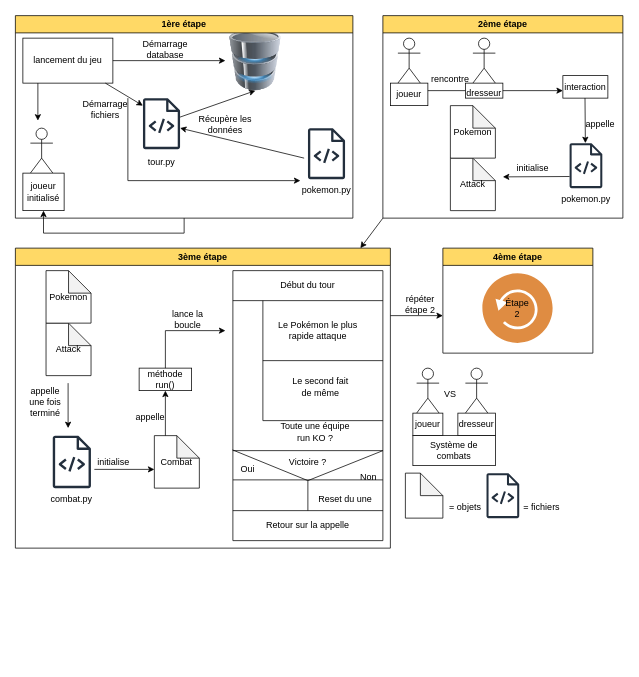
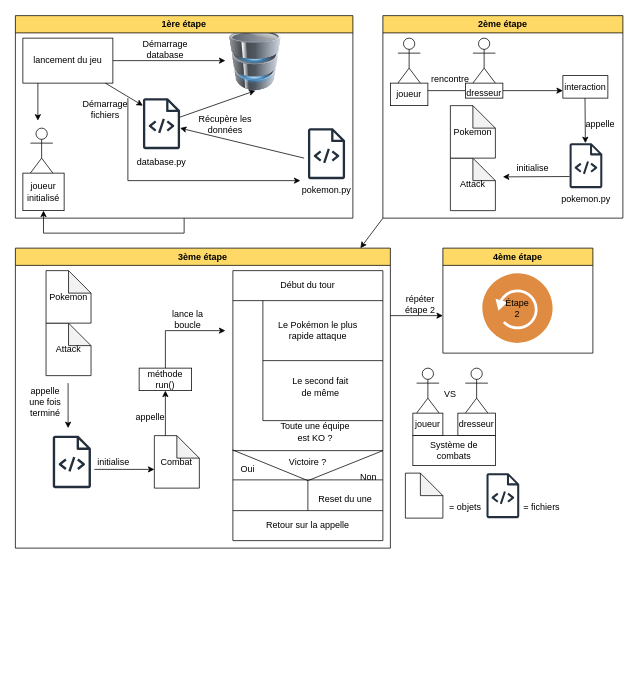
(162, 162) -> (162, 162)
(315, 432) -> (315, 432)
(72, 499) -> none
